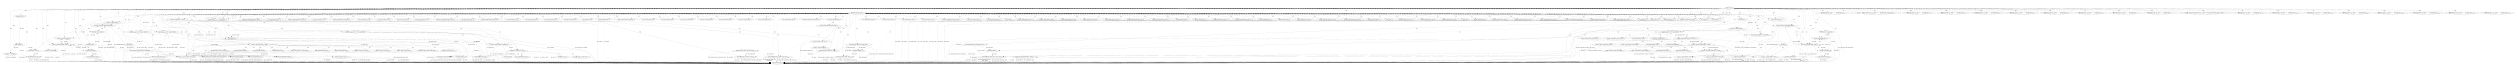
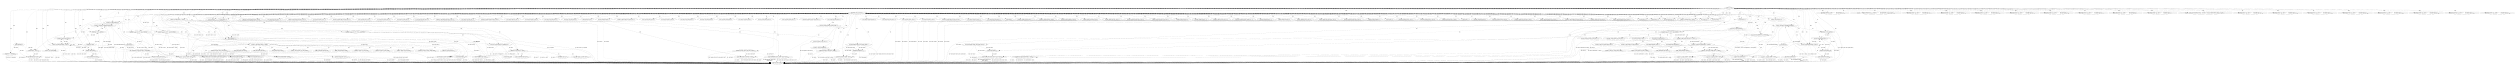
(20, 16) -> none
